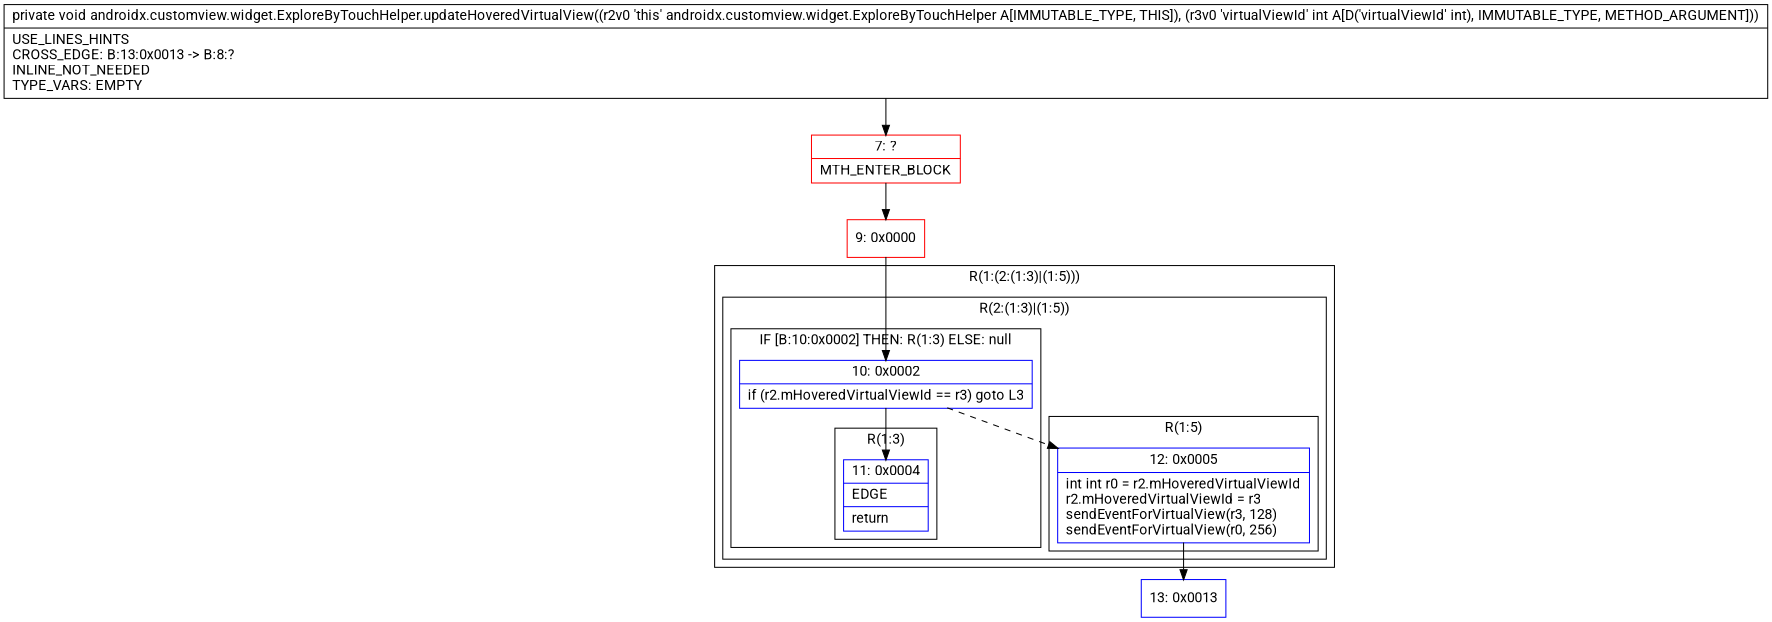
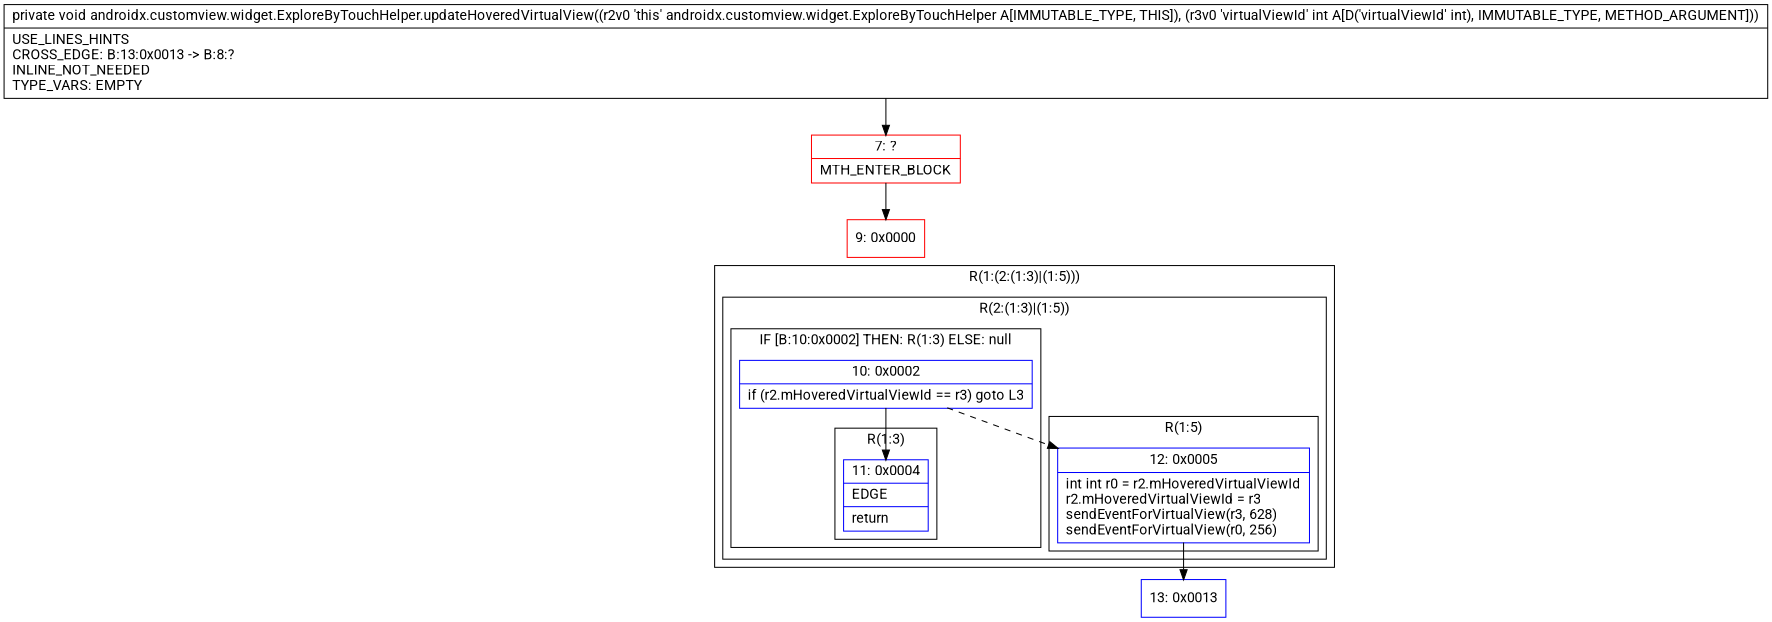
(886, 304) -> none
(1172, 515) -> (1172, 515)
